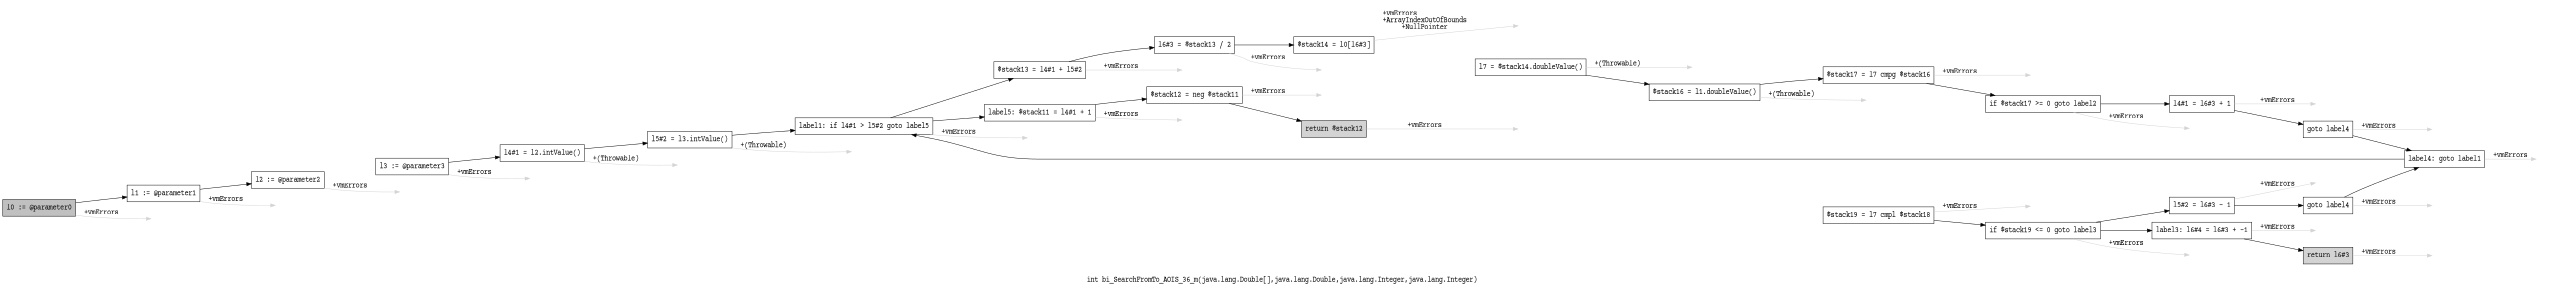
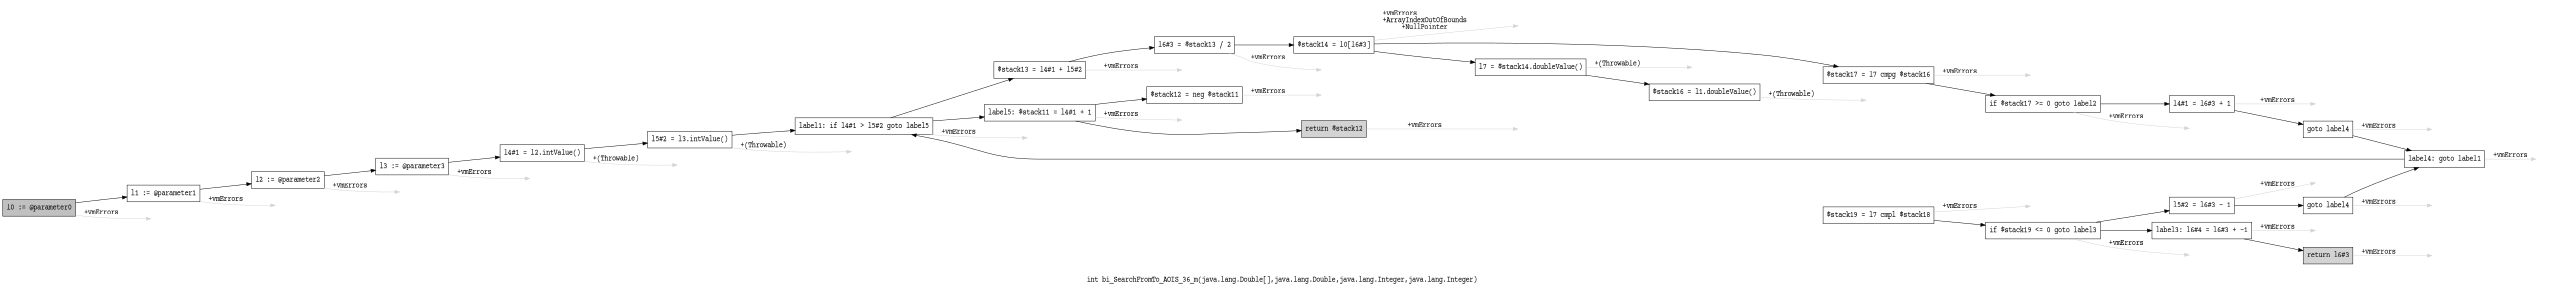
none -> (1422, 57)
(1789, 81) -> (1604, 45)
(1263, 112) -> (1186, 135)
none -> (348, 173)
